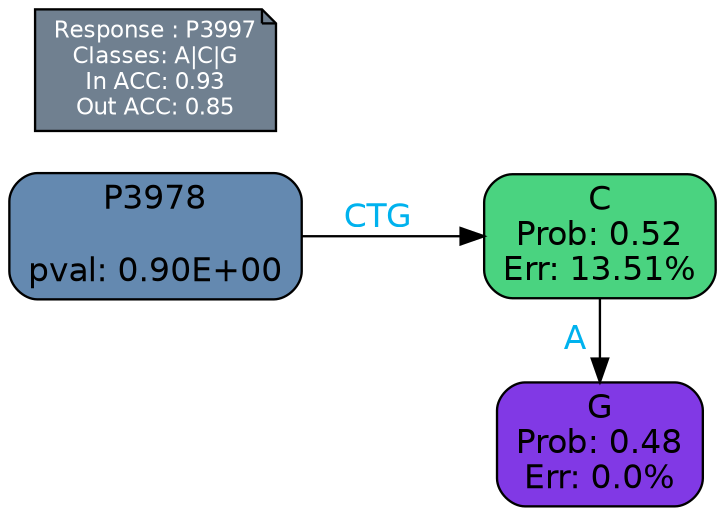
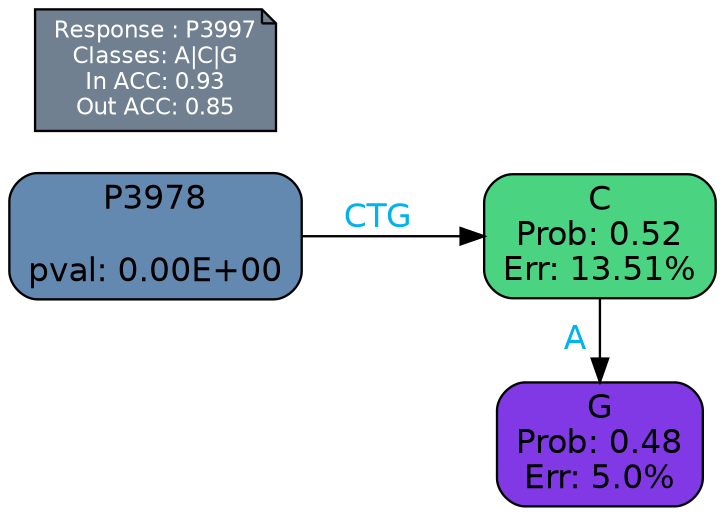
(156, 236) -> (156, 236)
(600, 444) -> (600, 444)
